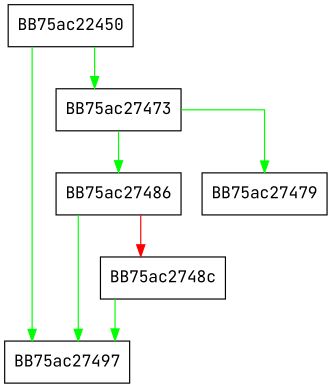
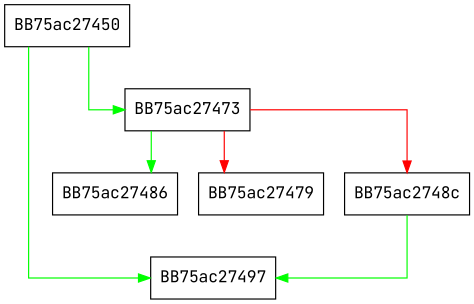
(71, 26) -> (67, 26)
(249, 110) -> (224, 146)
(141, 230) -> (354, 110)
(78, 272) -> none
